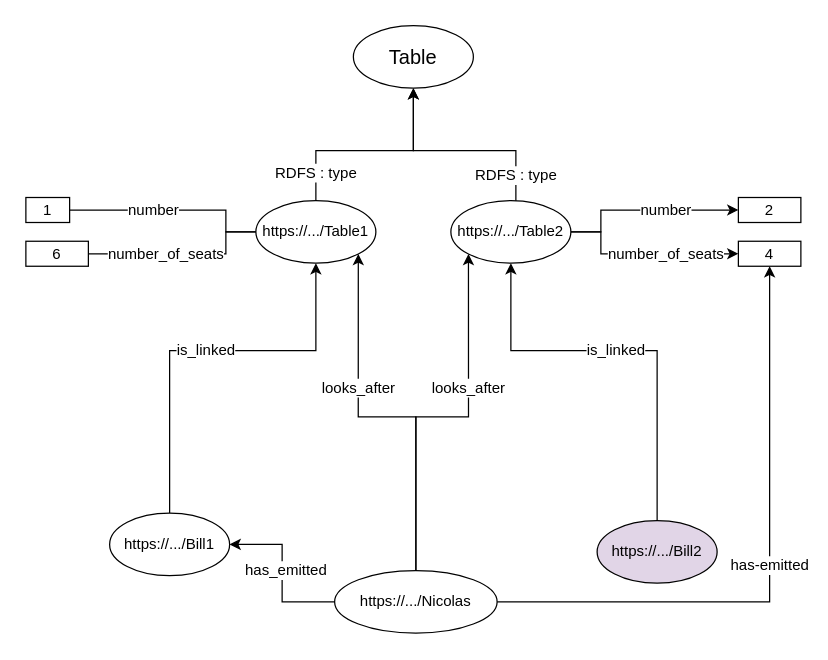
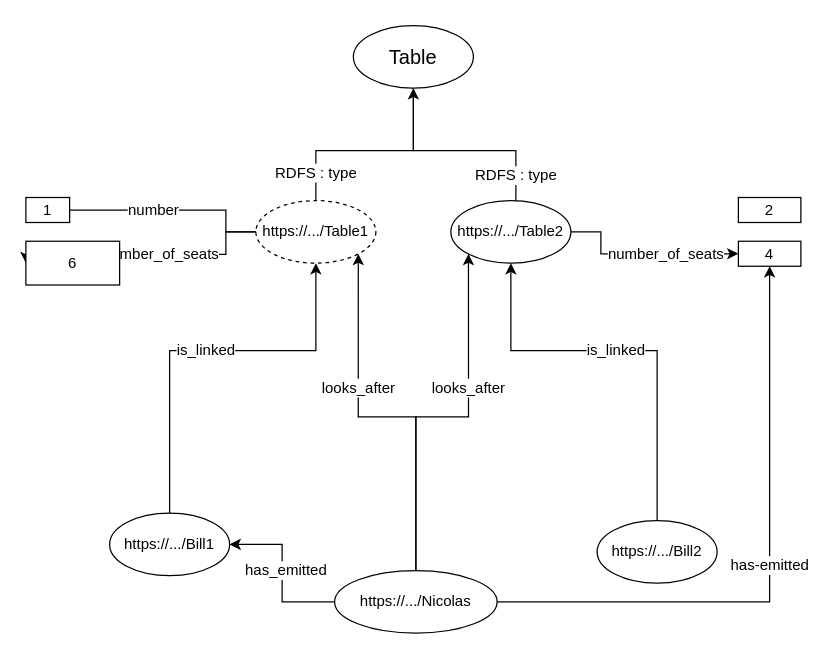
(316, 200) -> (316, 200)
(656, 210) -> none
(316, 232) -> (316, 232)
(57, 254) -> (73, 263)
(657, 552) -> (657, 552)
